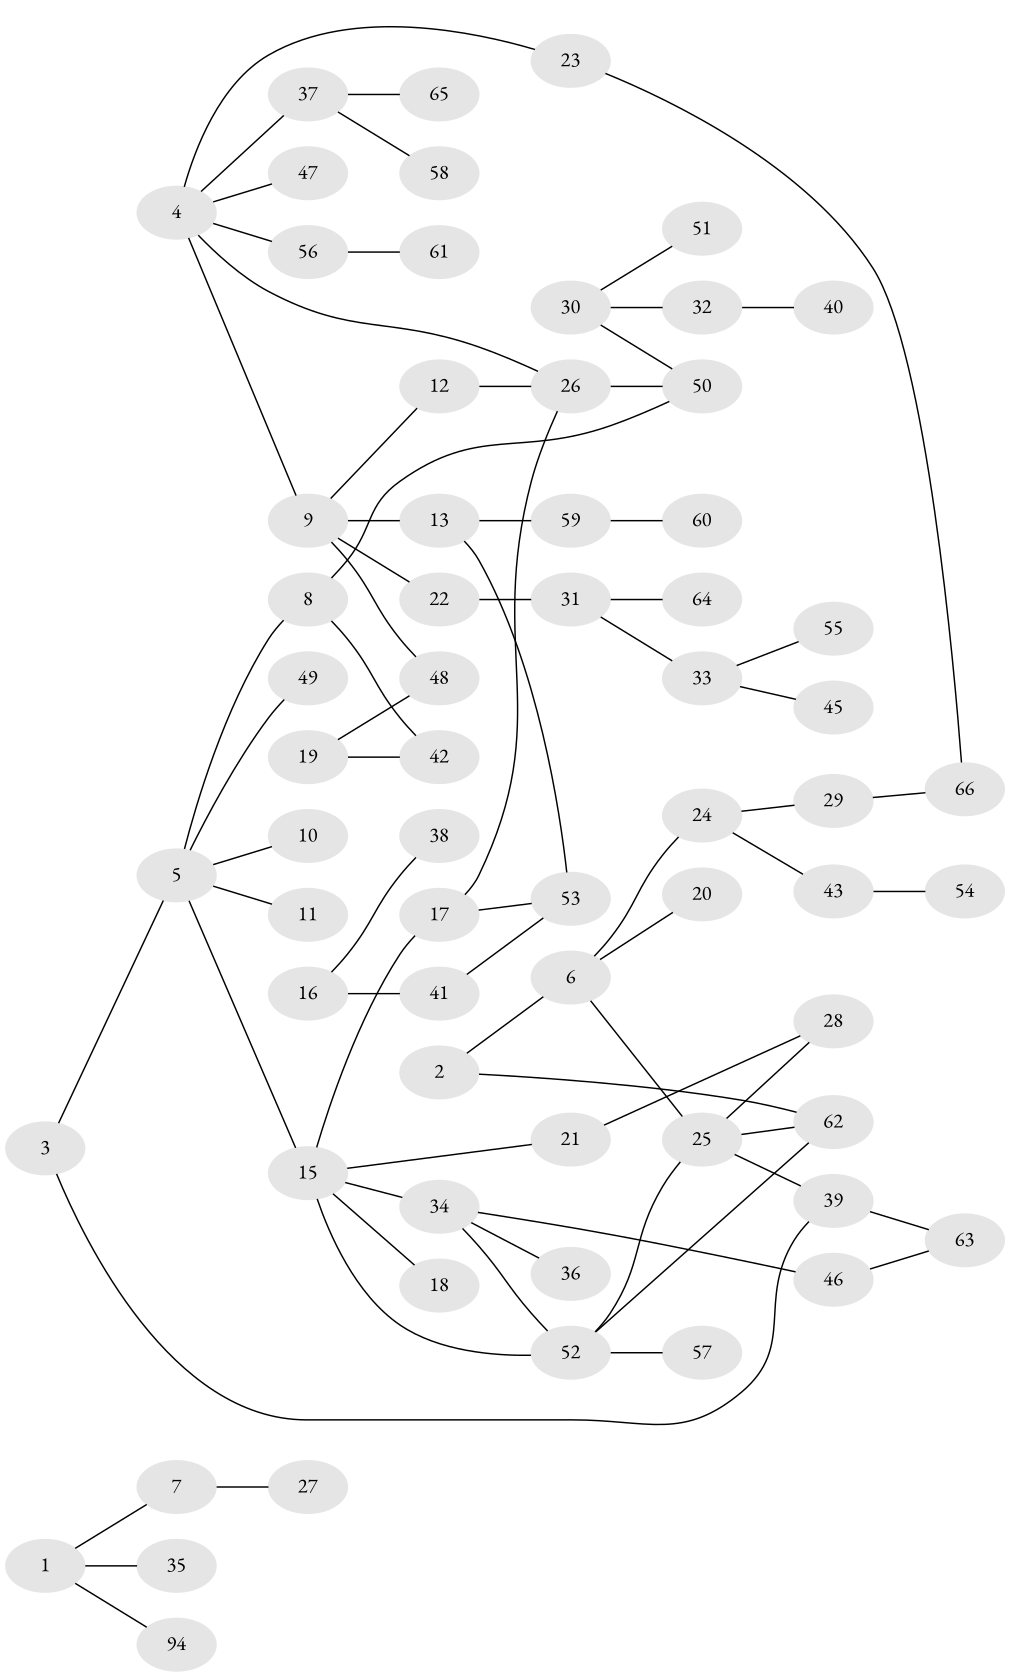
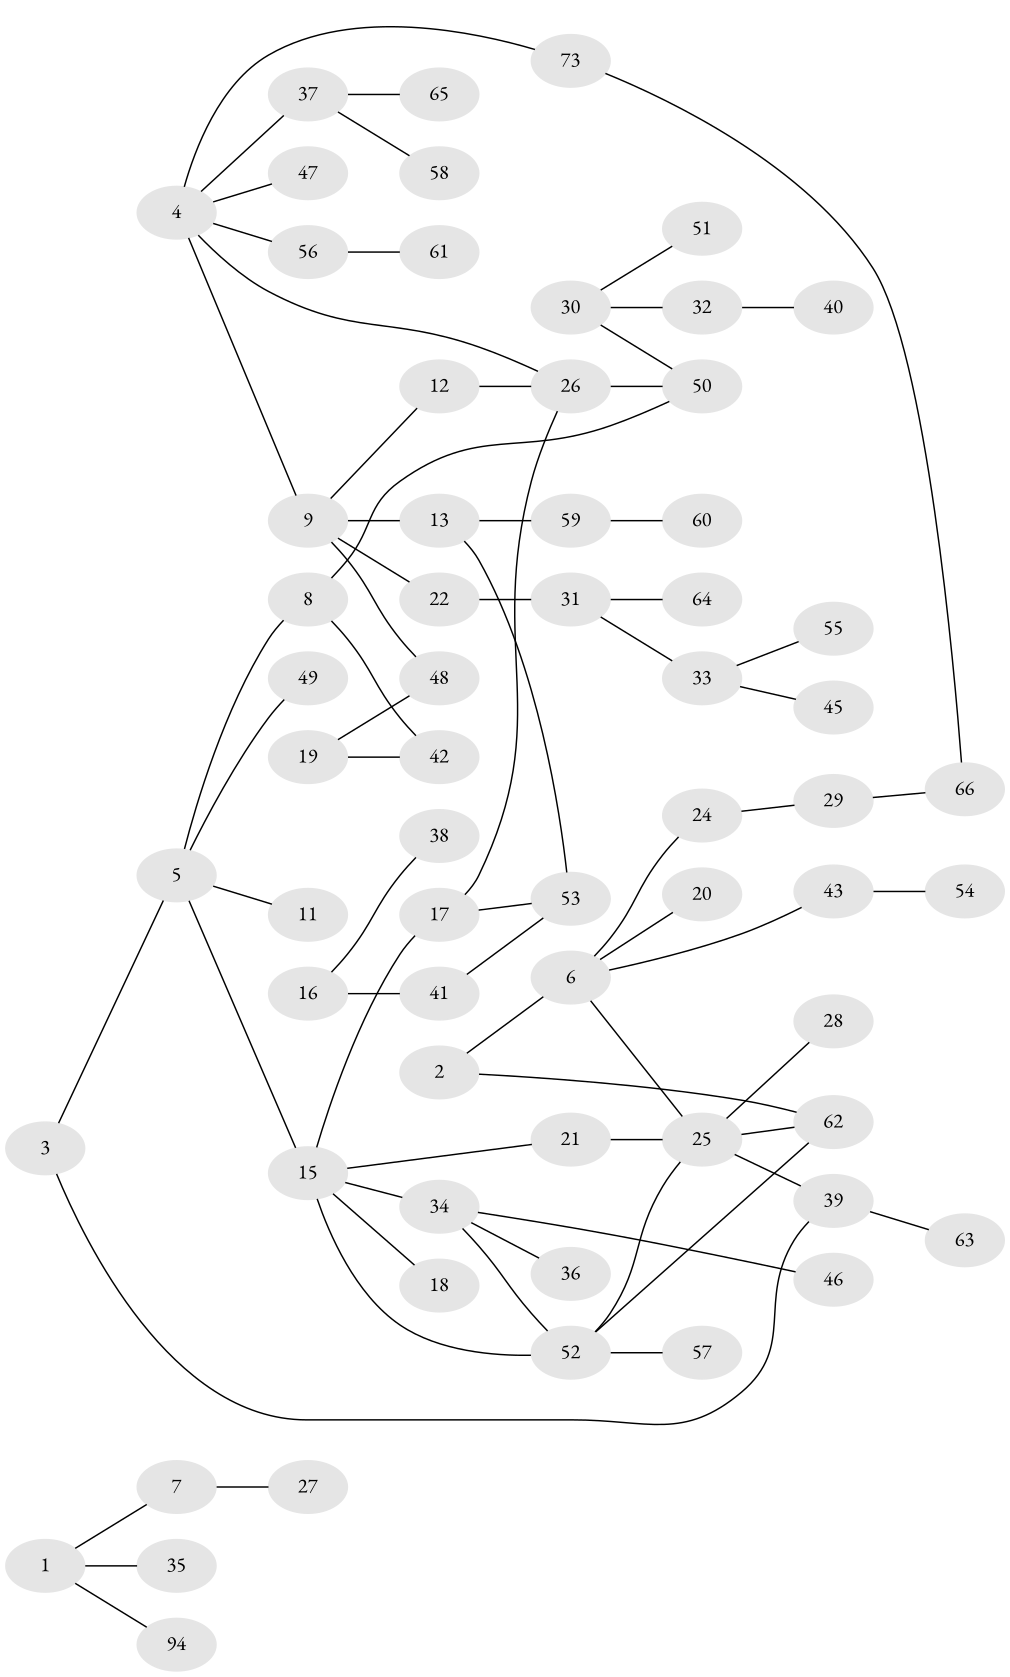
(571, 61) -> (571, 61)
(308, 836) -> none
(768, 854) -> (707, 945)
(702, 1080) -> (637, 1140)
(899, 1260) -> none
